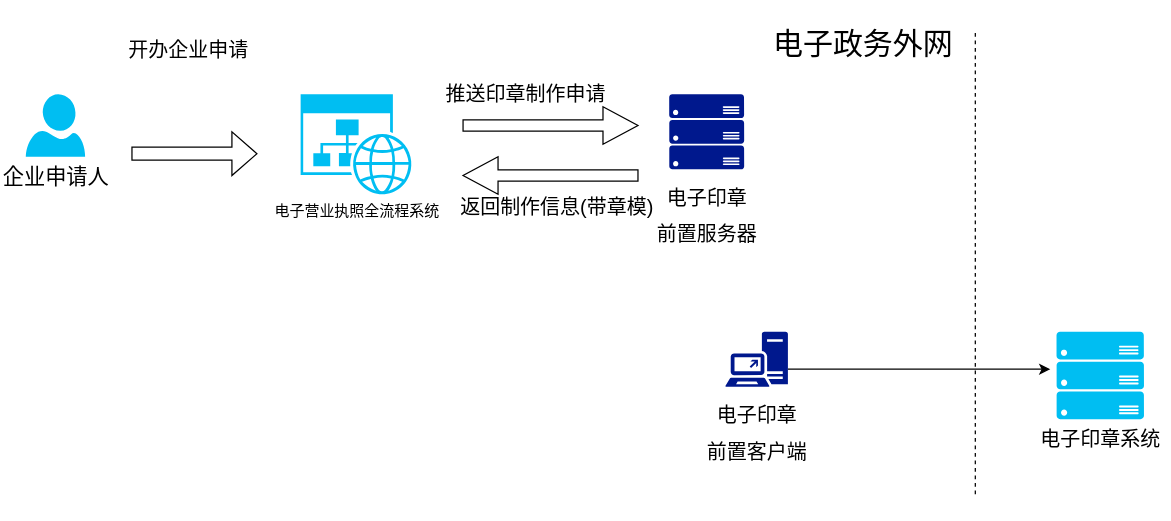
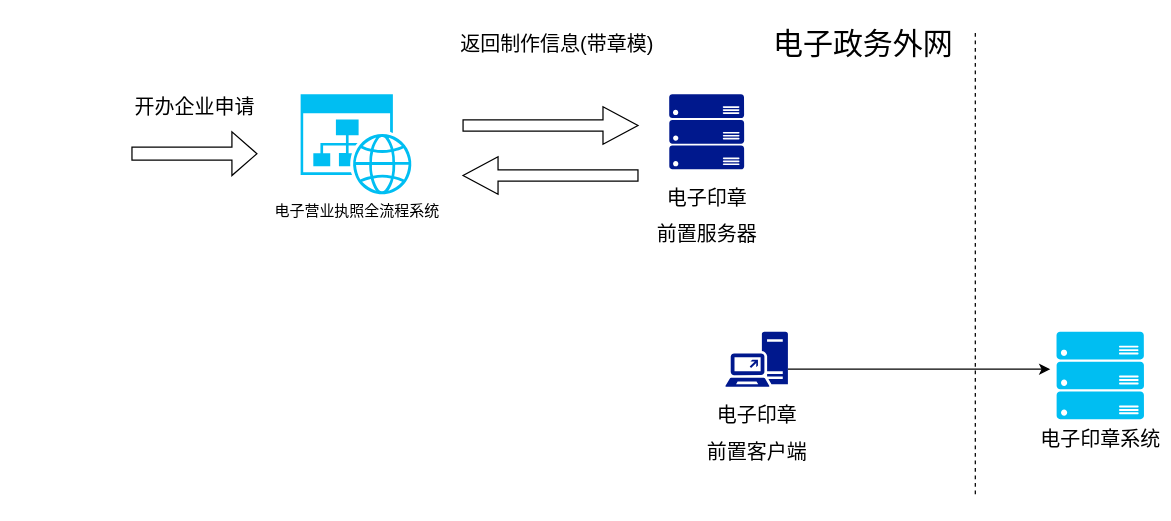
(188, 51) -> (194, 107)
(526, 94) -> none
(55, 126) -> none
(557, 207) -> (557, 44)
